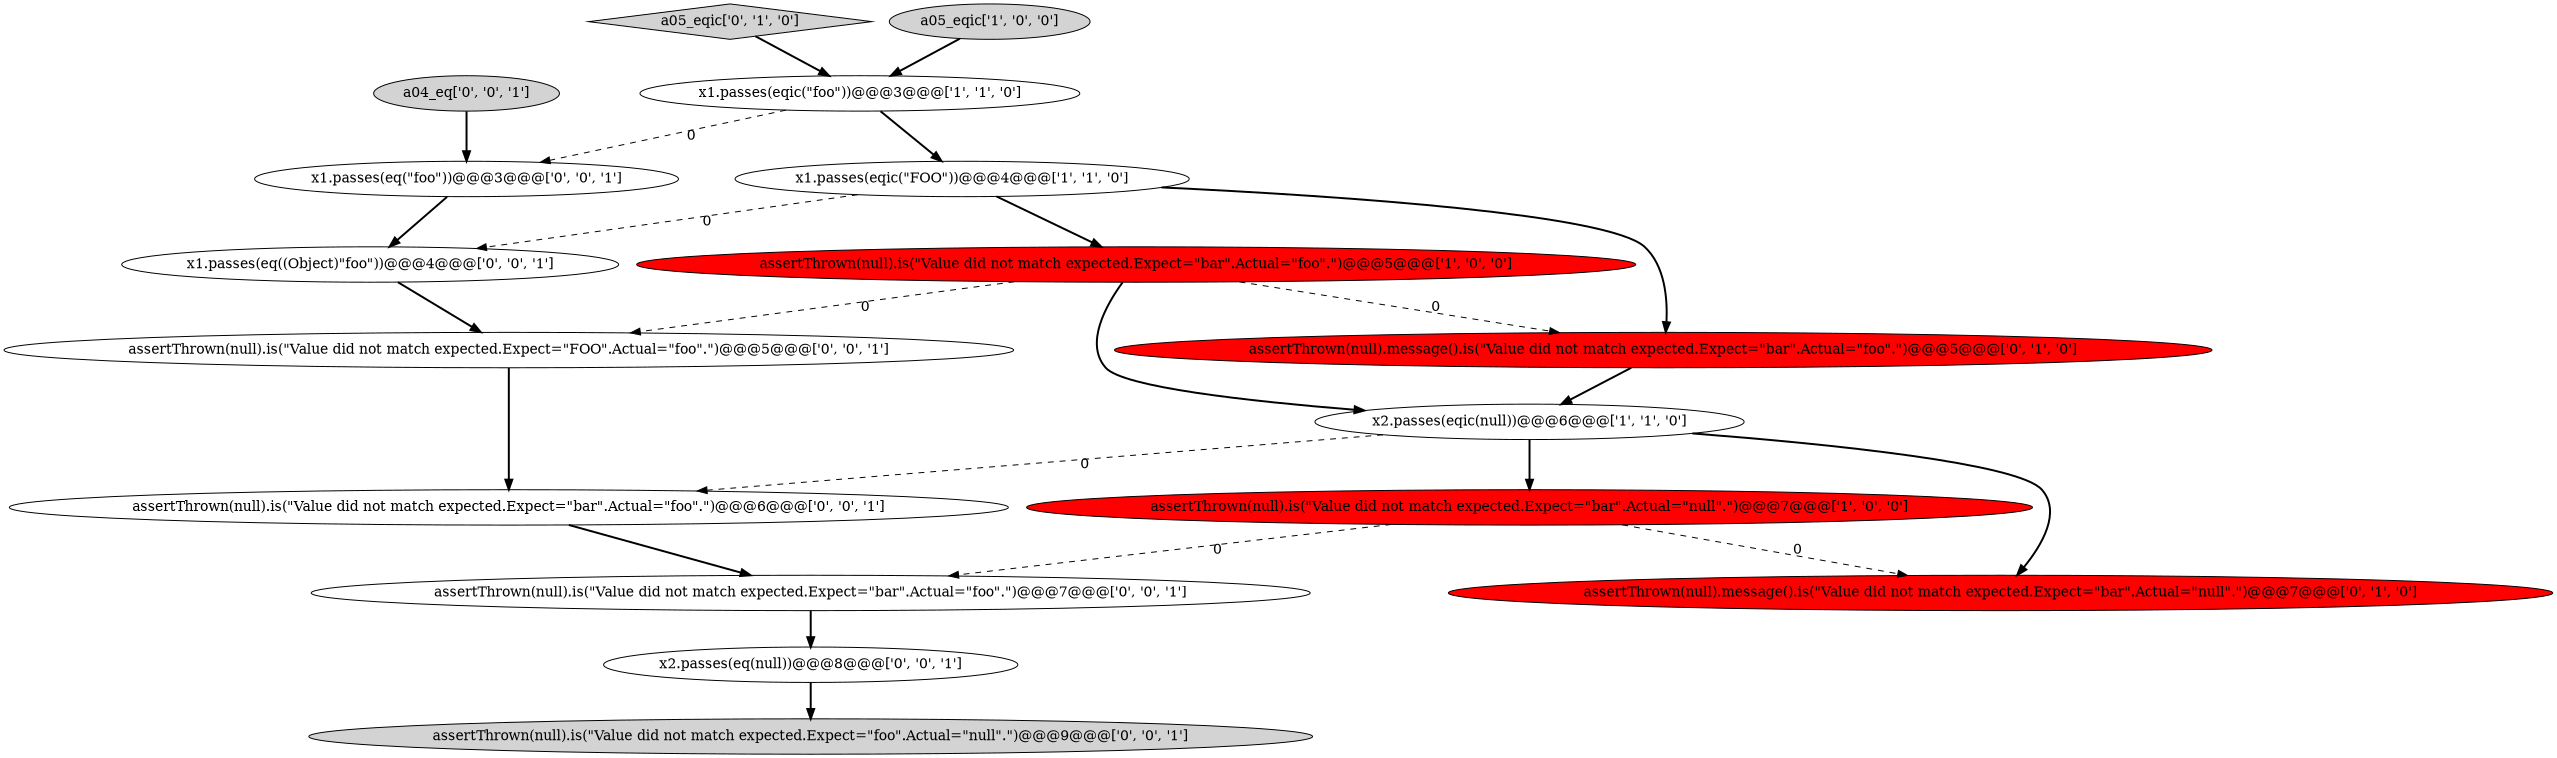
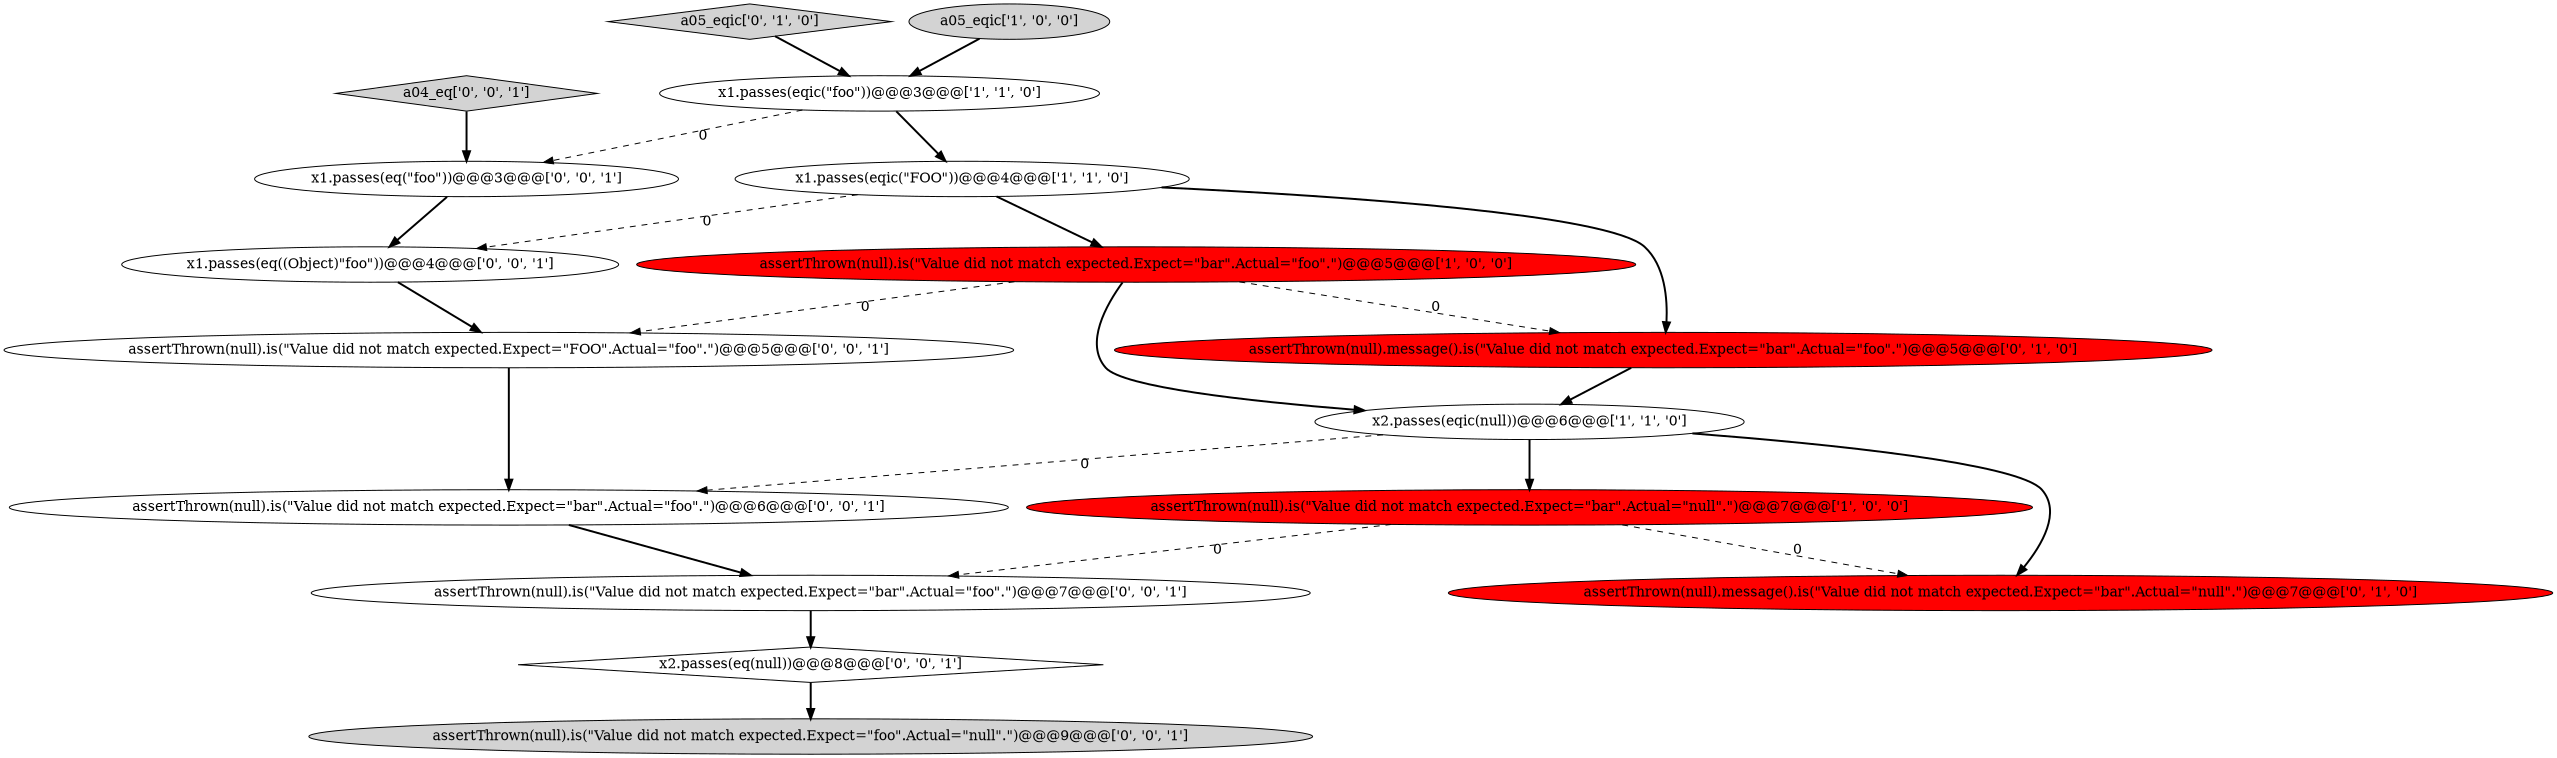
(467, 93) -> (467, 93)
(811, 665) -> (811, 665)
